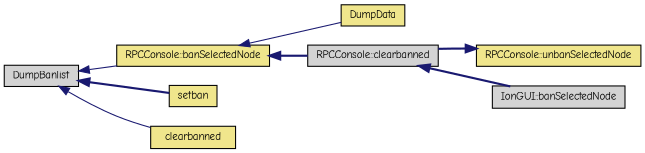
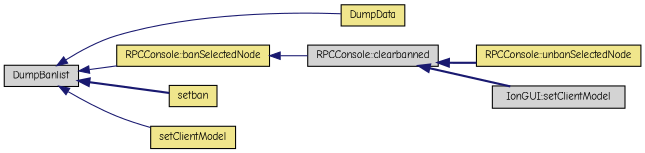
(295, 33) -> (200, 19)
(452, 49) -> (463, 63)
(294, 56) -> (294, 56)
(559, 97) -> (559, 97)
(193, 137) -> (193, 137)
